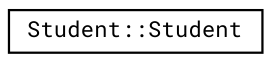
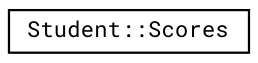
(136, 31) -> (129, 31)
